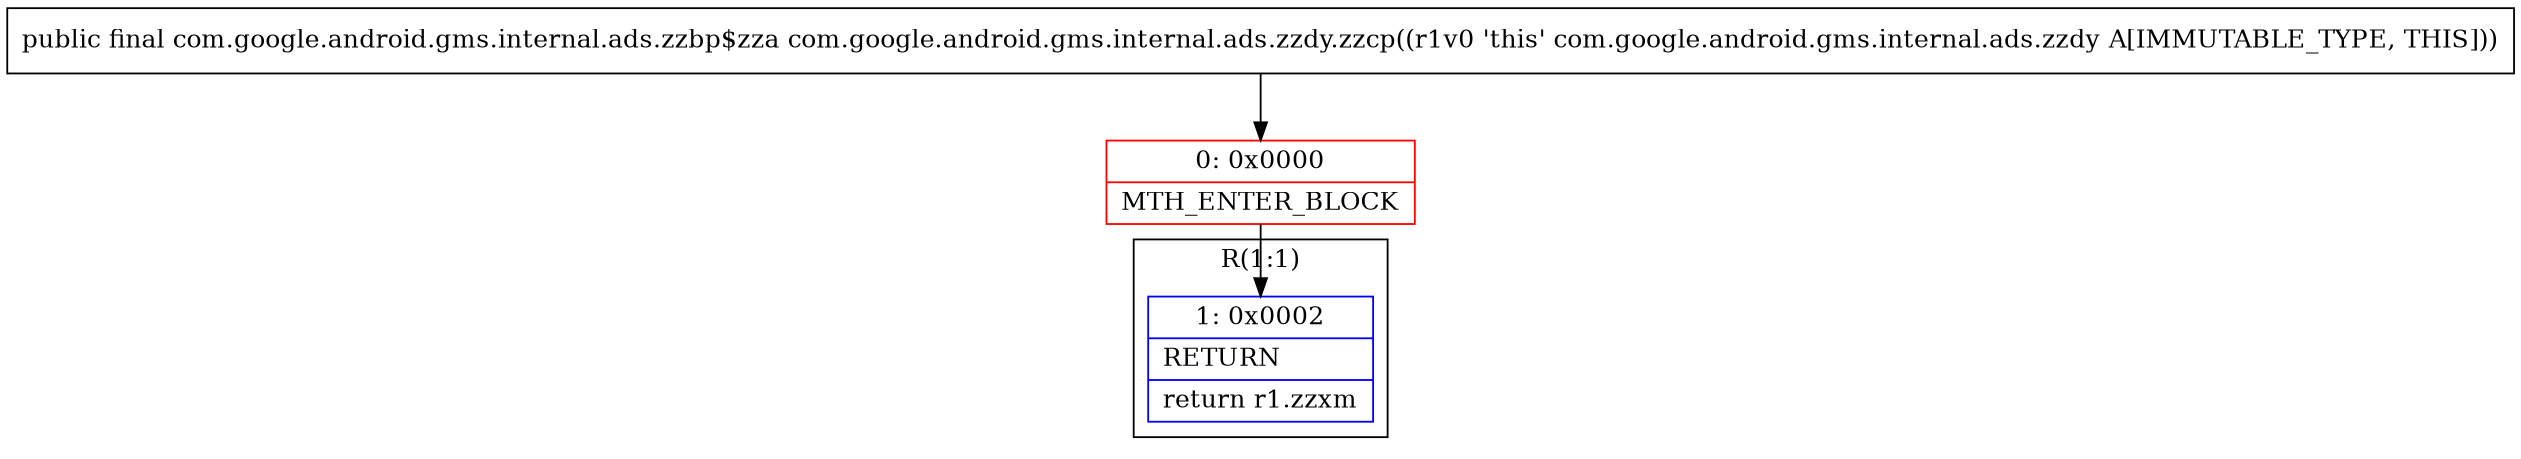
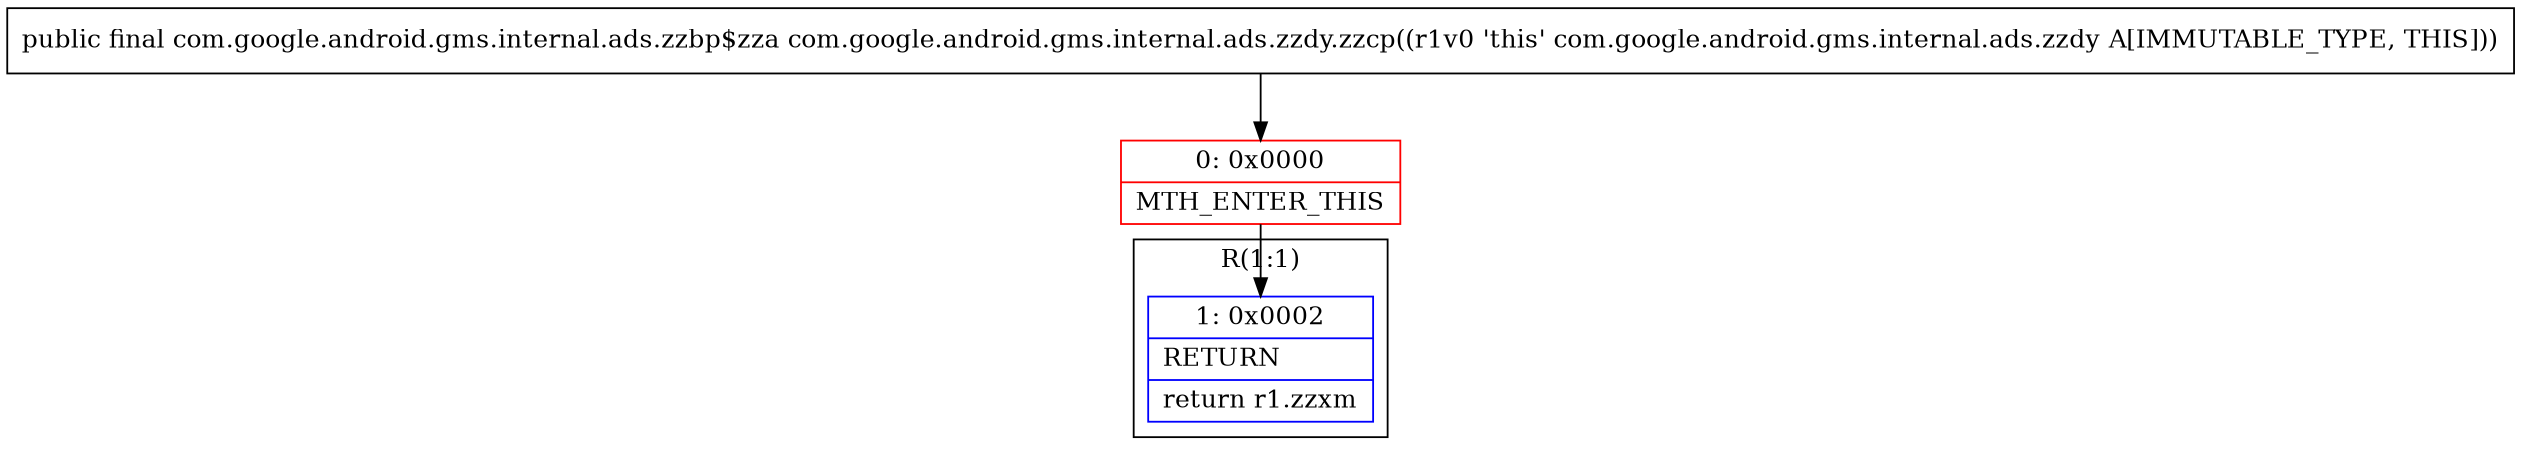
(1261, 202) -> (1261, 202)
